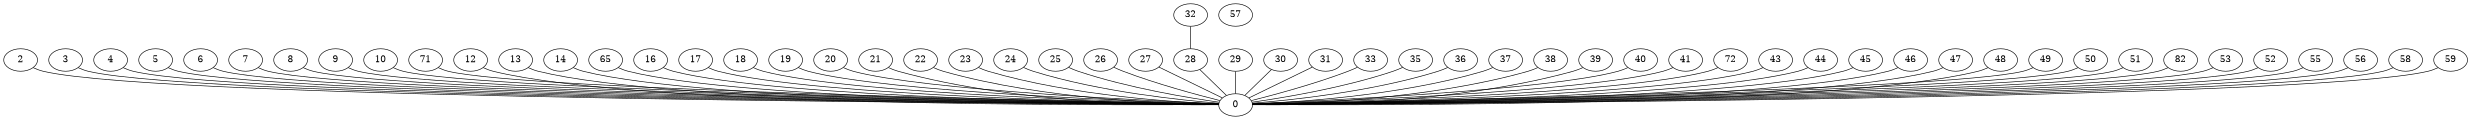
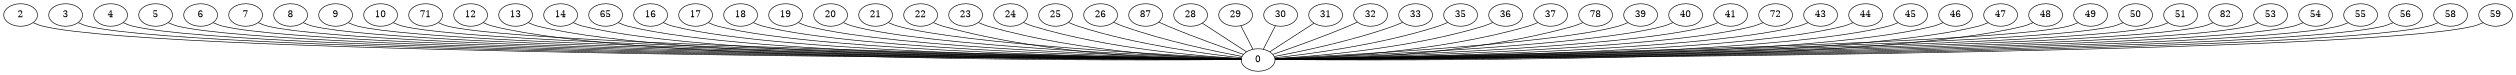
(1236, 15) -> none
(1191, 38) -> (1315, 39)
(1146, 60) -> (1146, 15)
(1551, 60) -> (1596, 15)
(2271, 60) -> (2316, 15)
